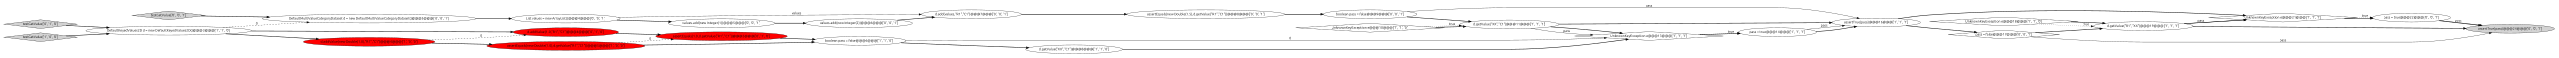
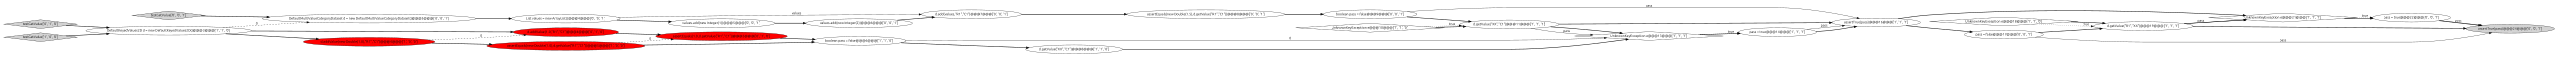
(2004, 35) -> (2004, 35)
